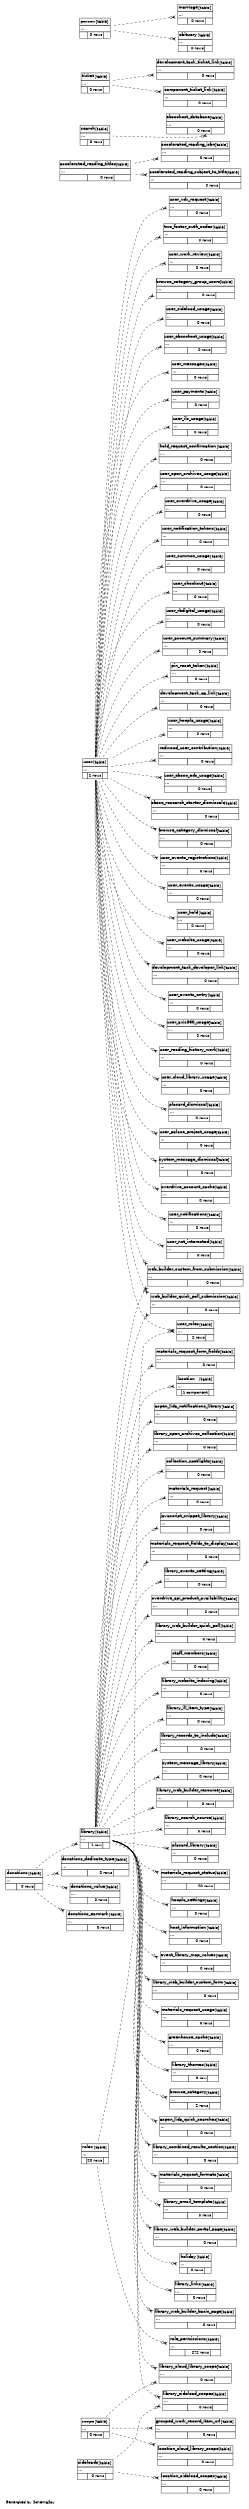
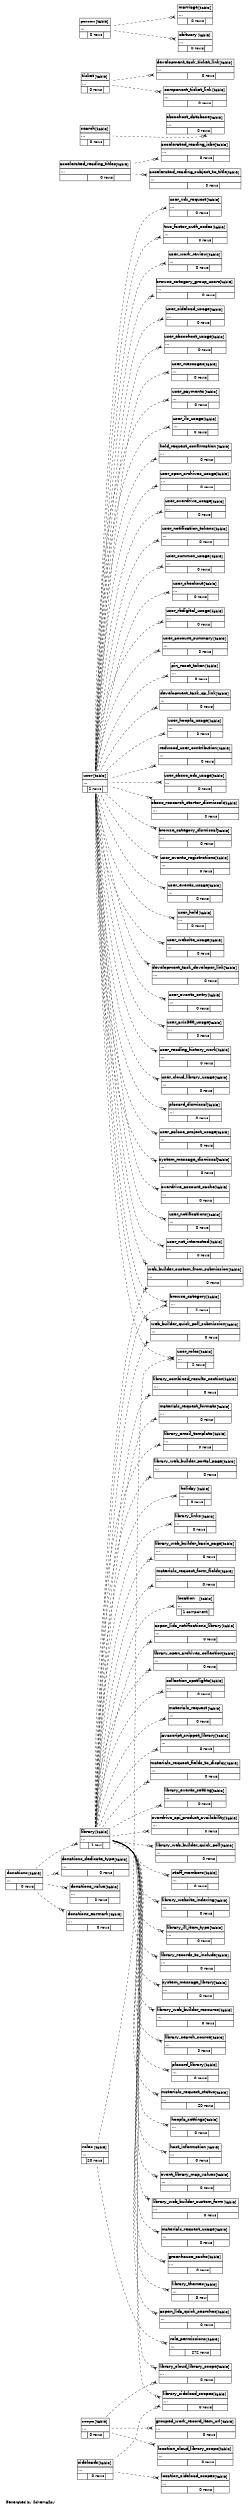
none -> (118, 1158)
